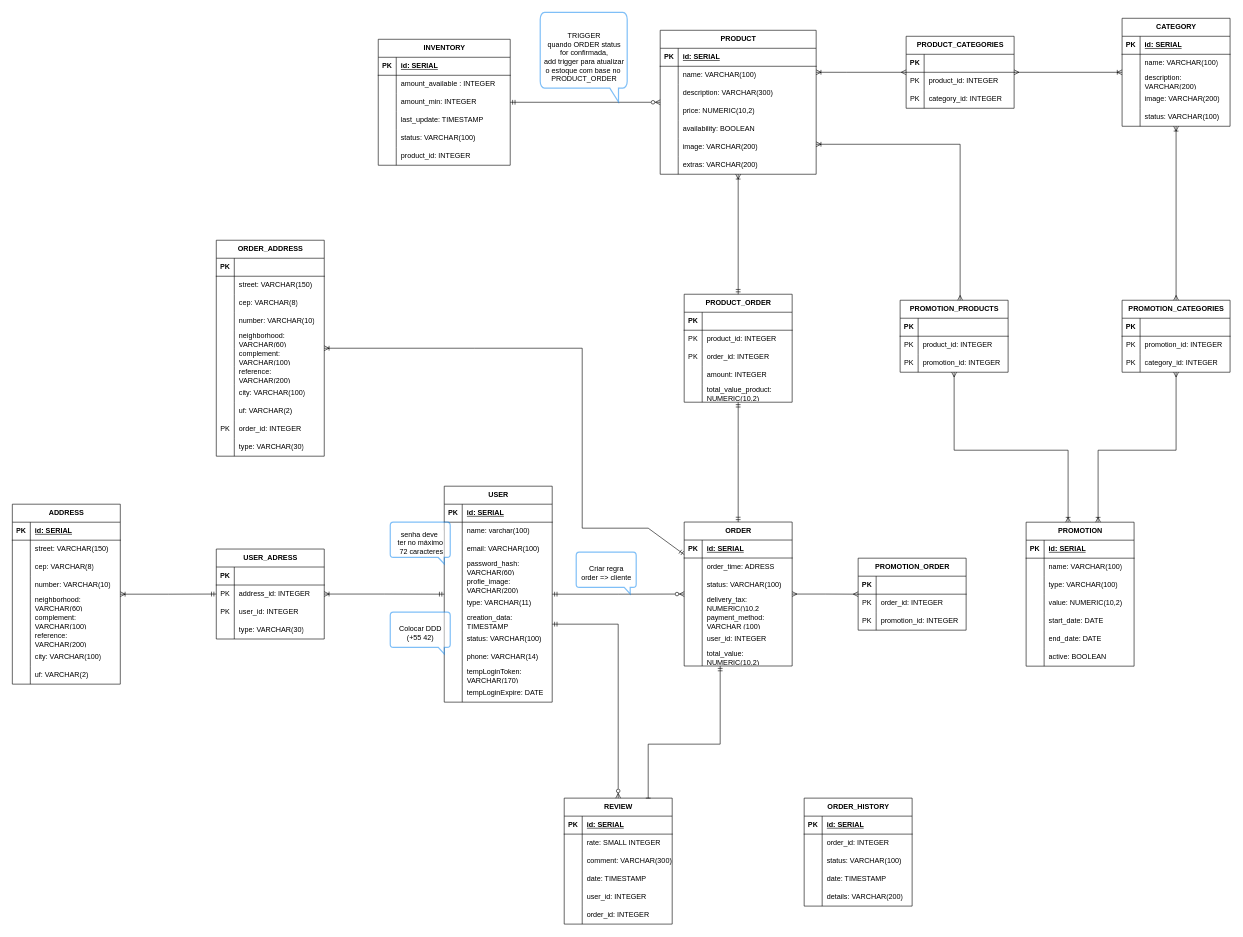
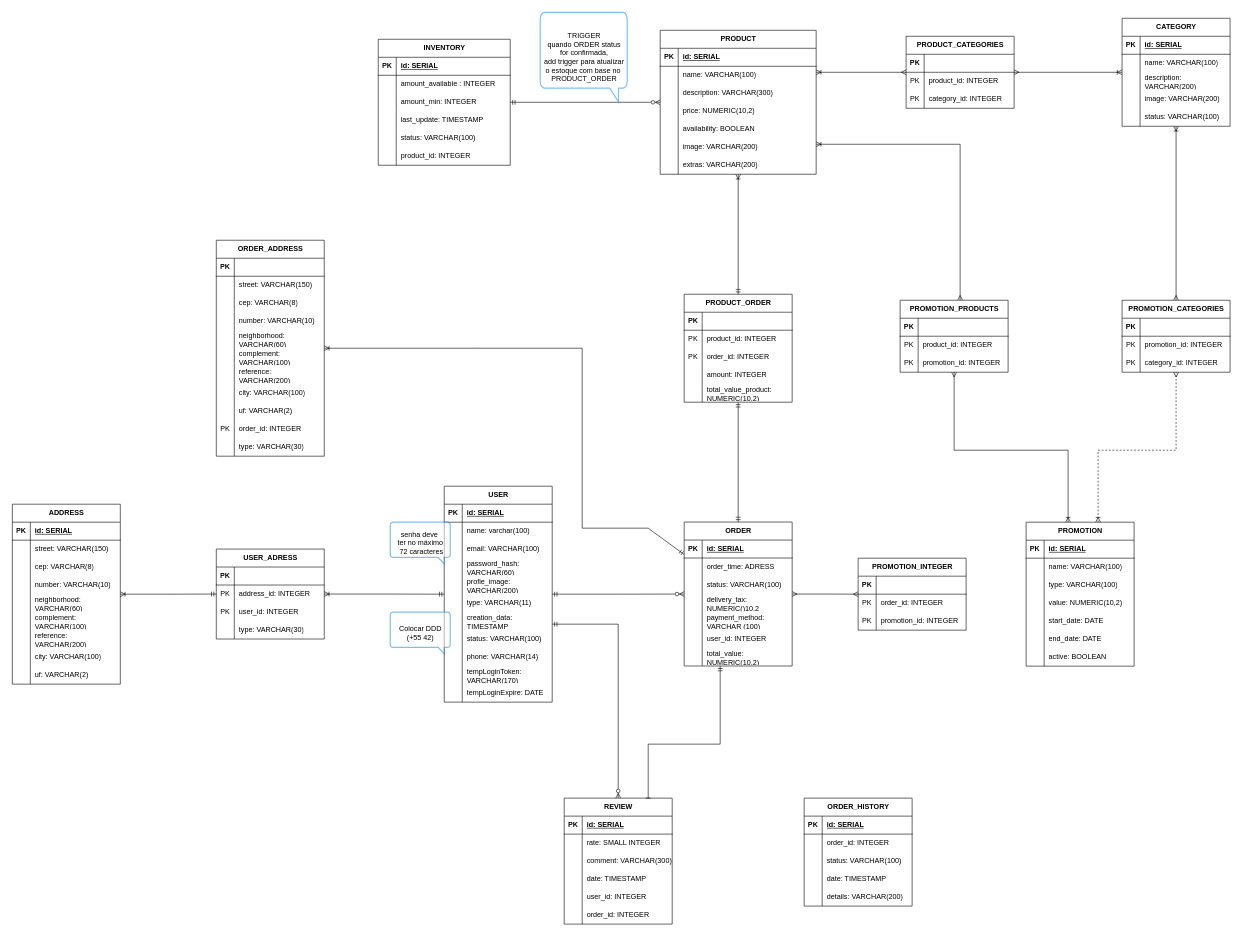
(1139, 450) -> (1139, 450)
(913, 567) -> (913, 567)
(606, 573) -> none
